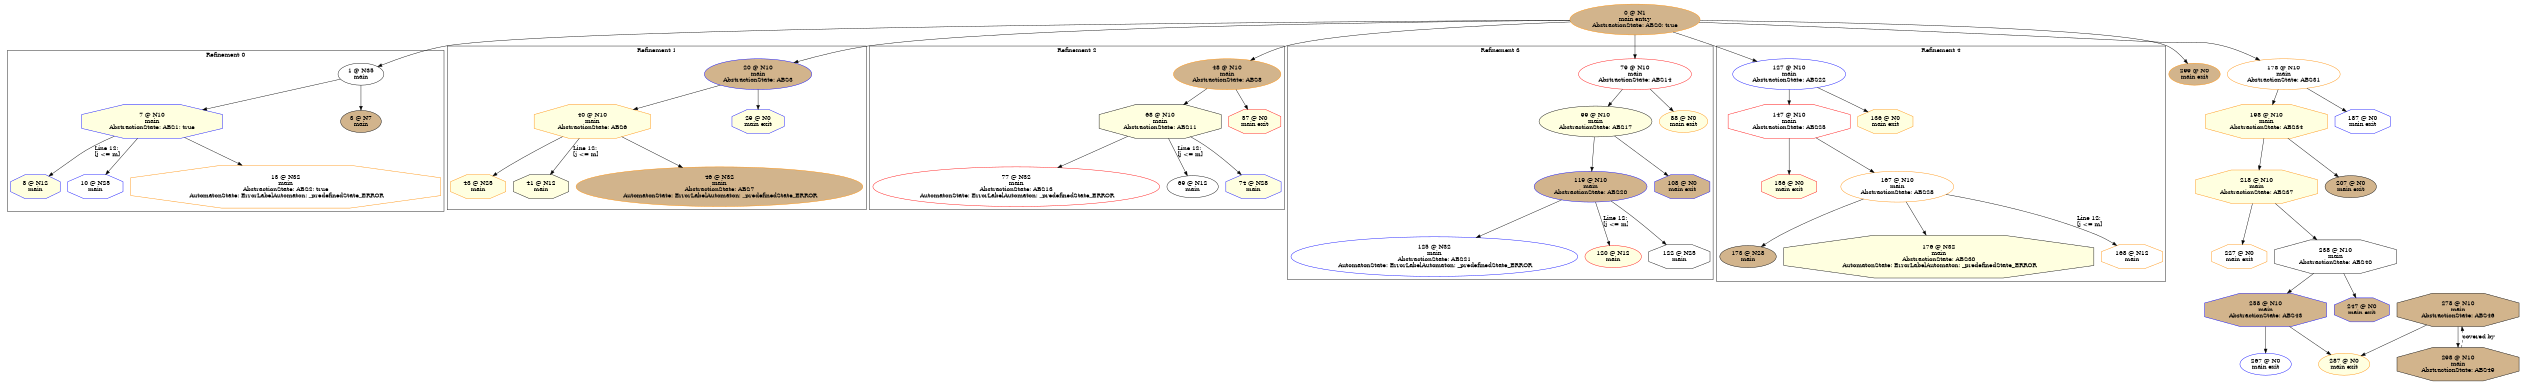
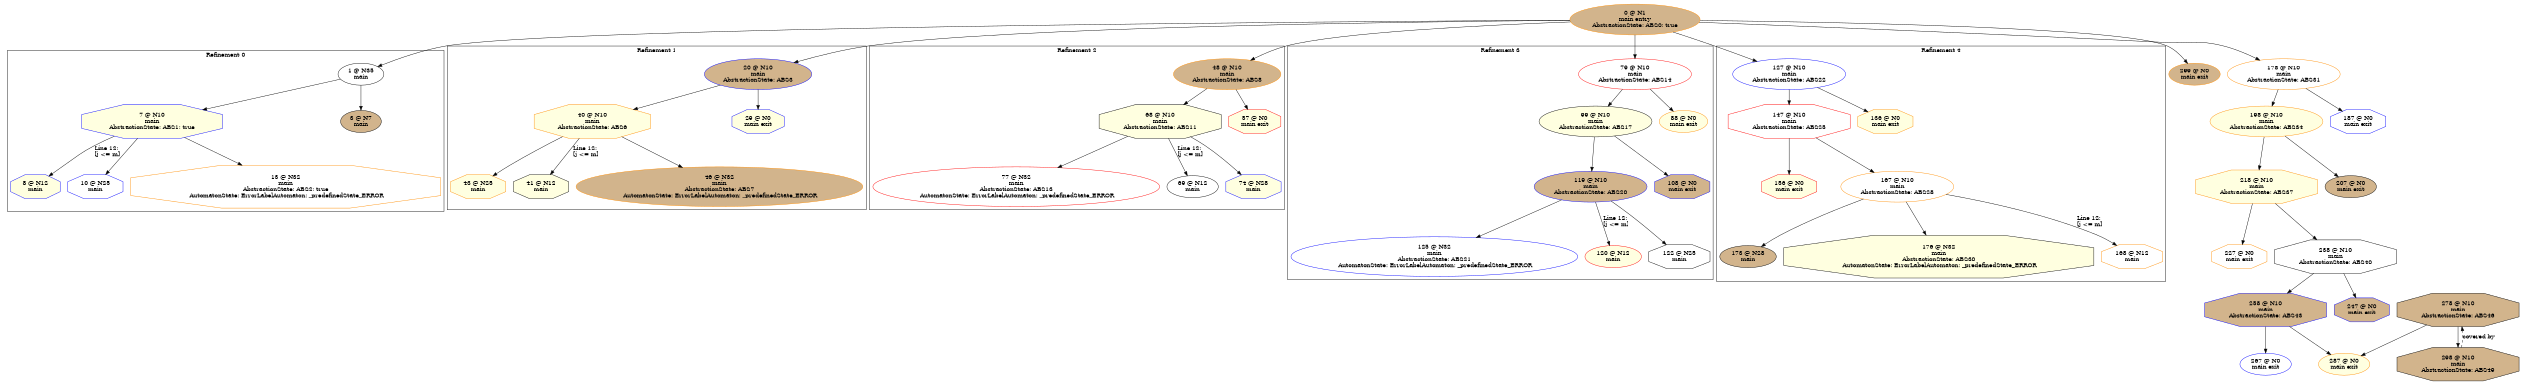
(2266, 121) -> (2266, 121)
